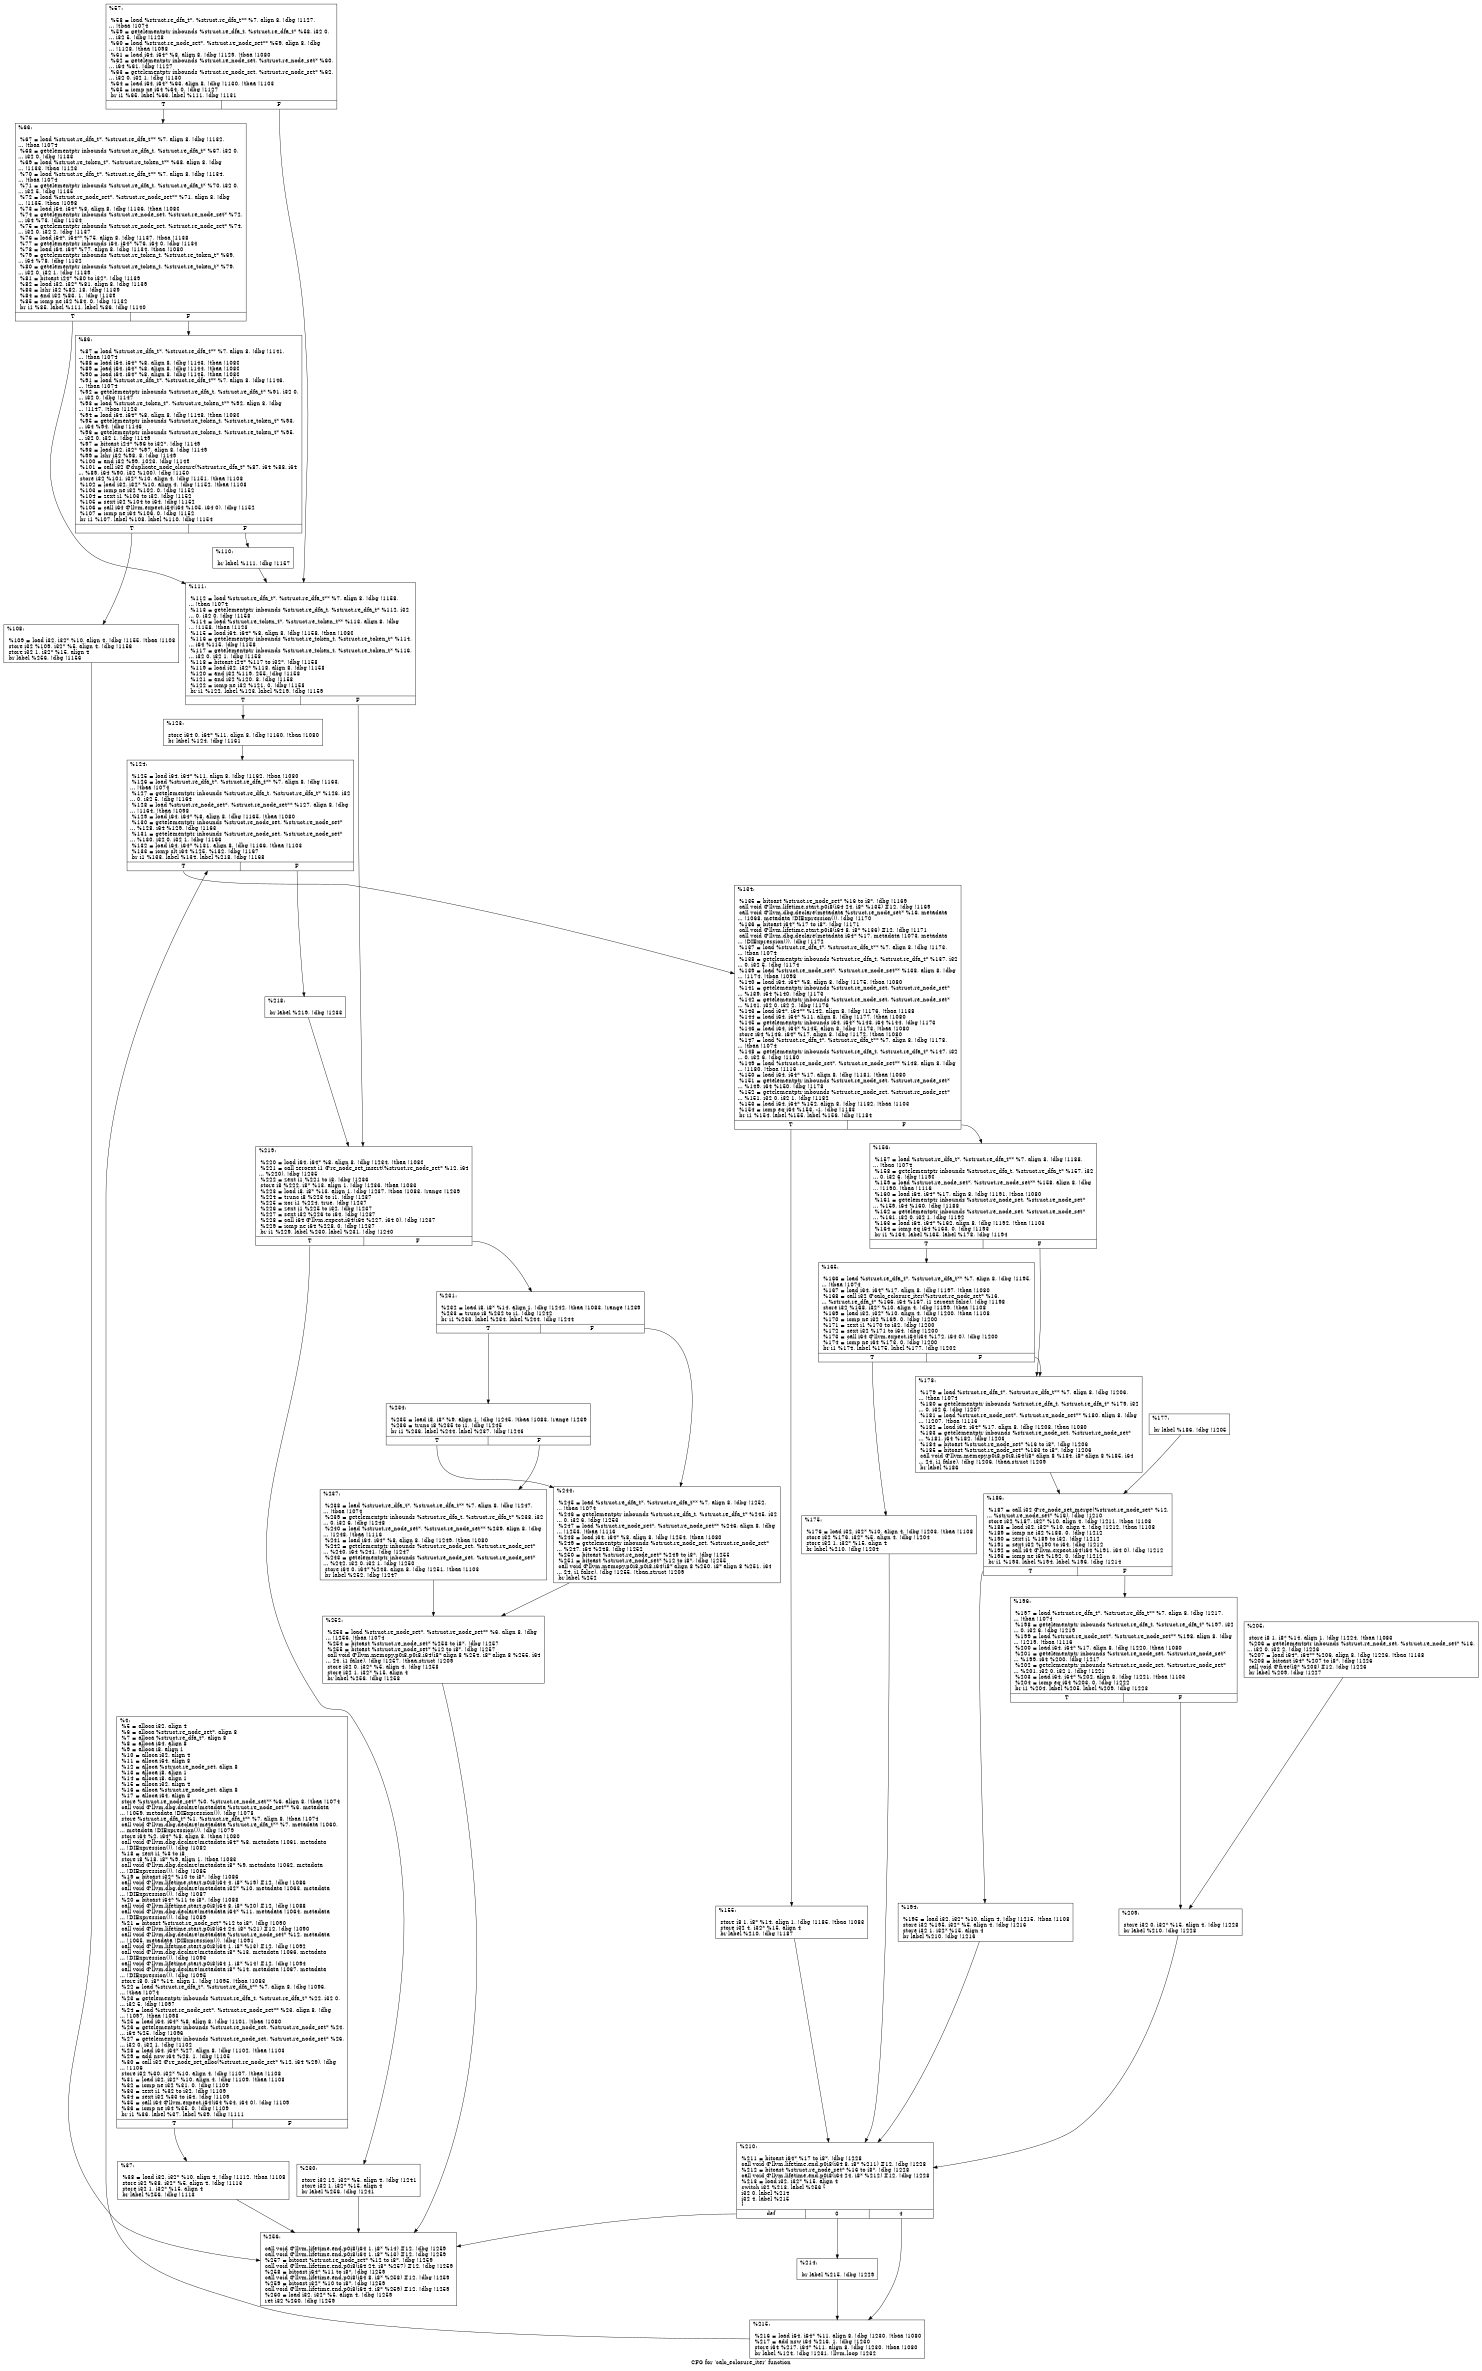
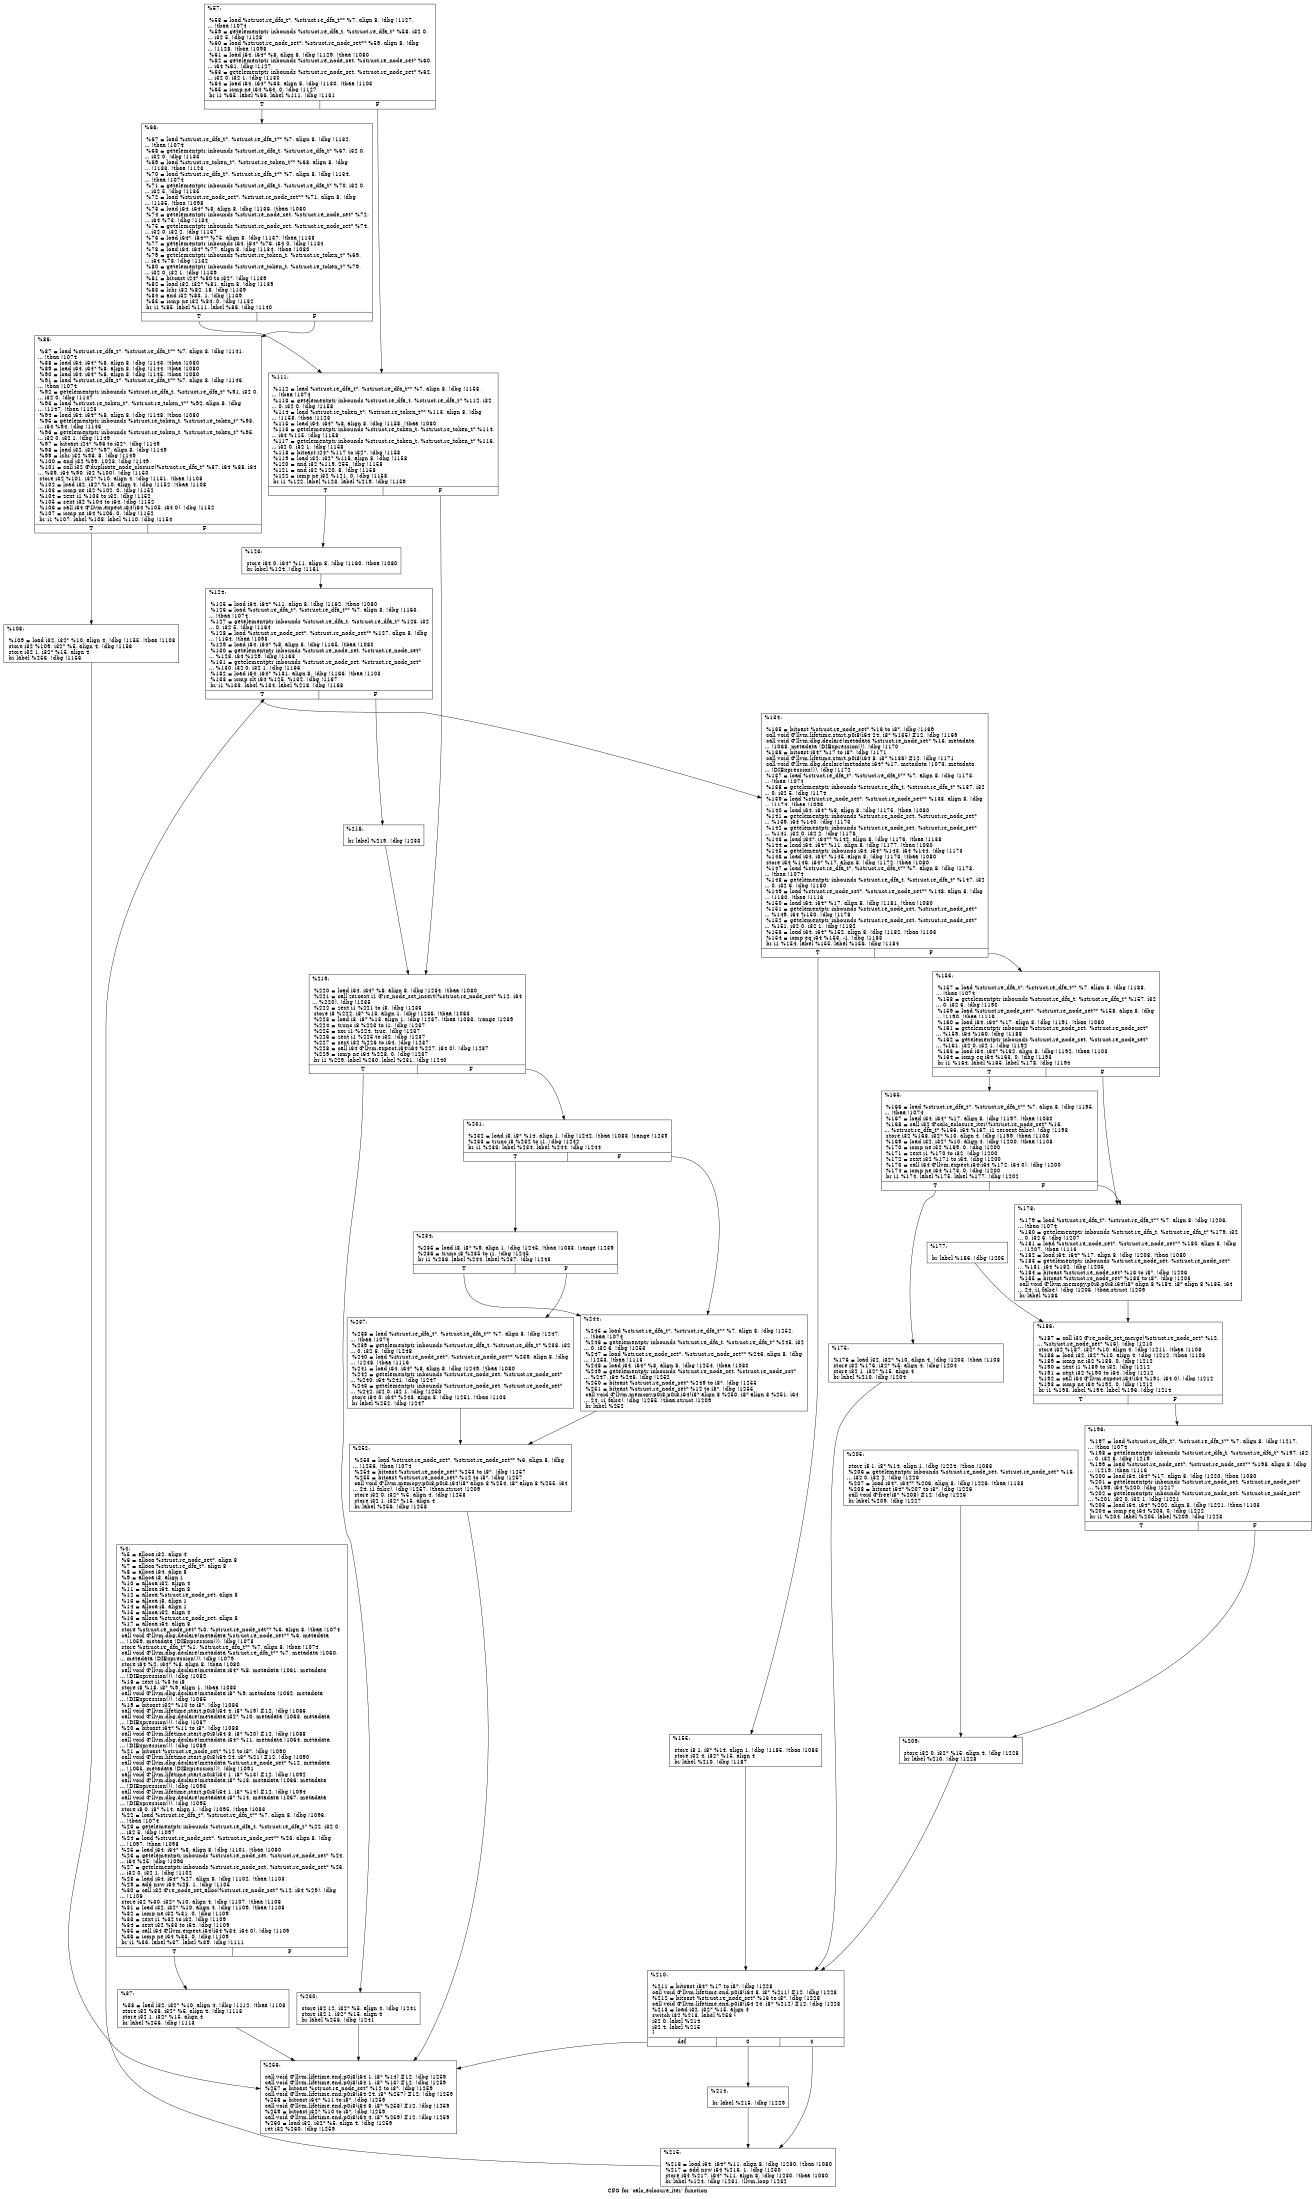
(253, 558) -> none
(986, 1922) -> none
